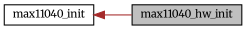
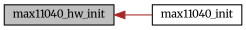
(118, 15) -> (139, 15)
